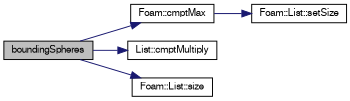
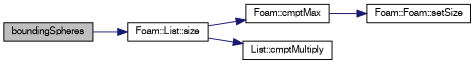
(299, 14) -> (419, 14)
(106, 33) -> (222, 24)
(105, 50) -> (221, 40)
